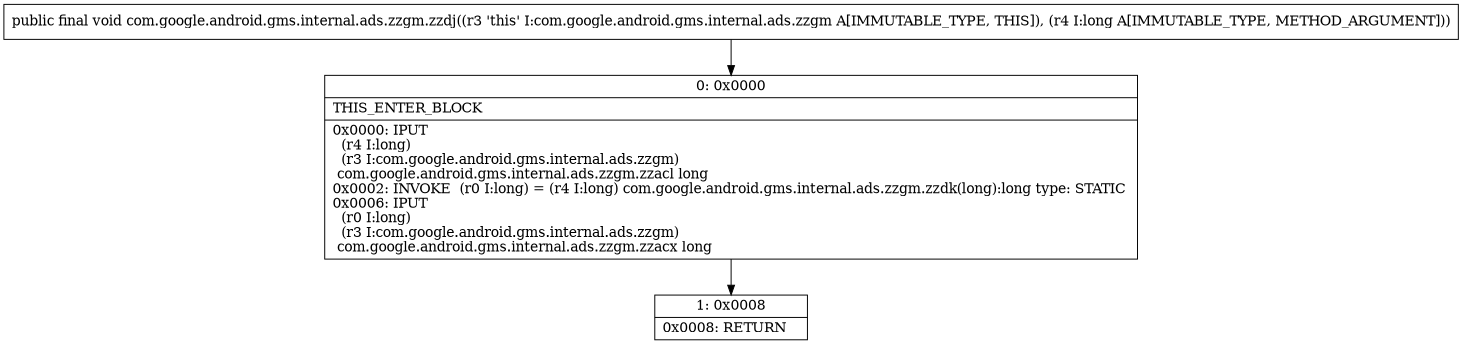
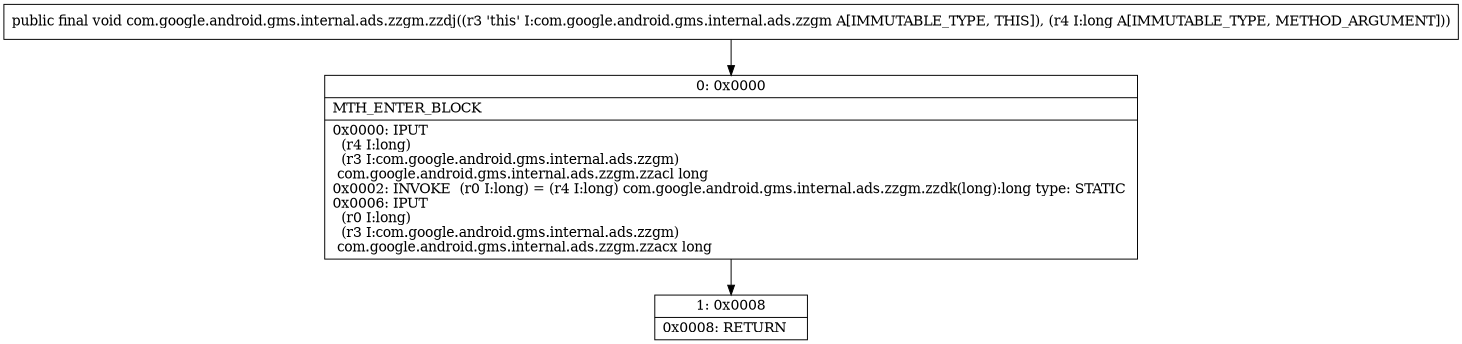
(407, 108) -> (407, 108)
